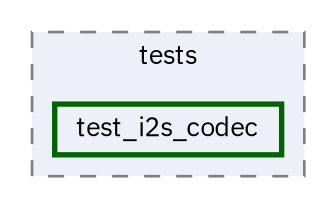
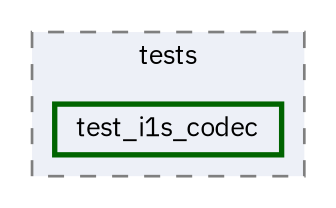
(168, 129) -> (168, 129)
